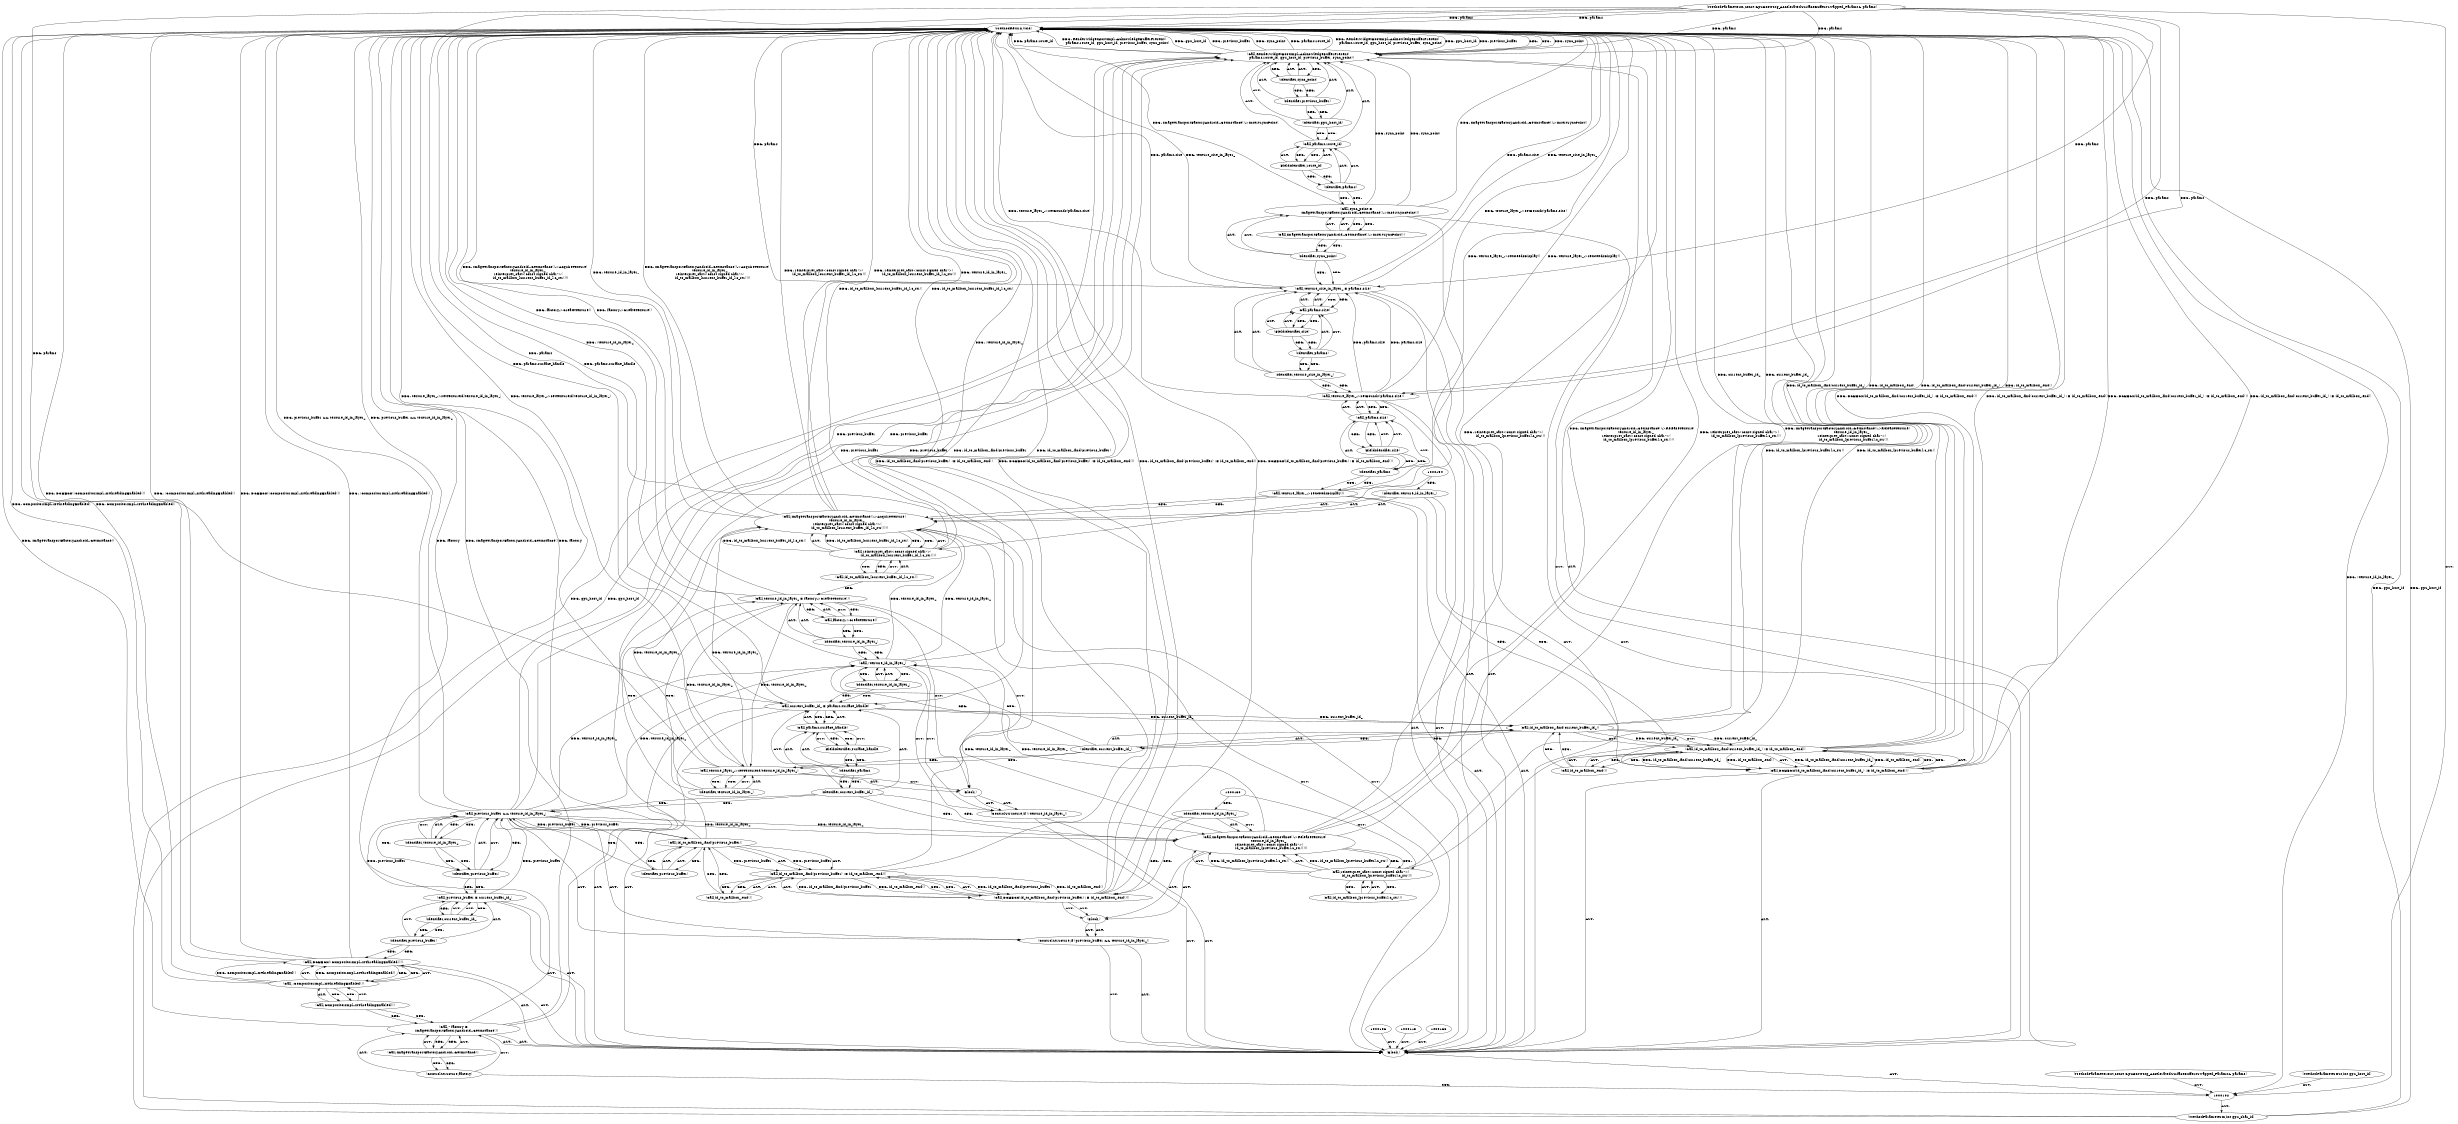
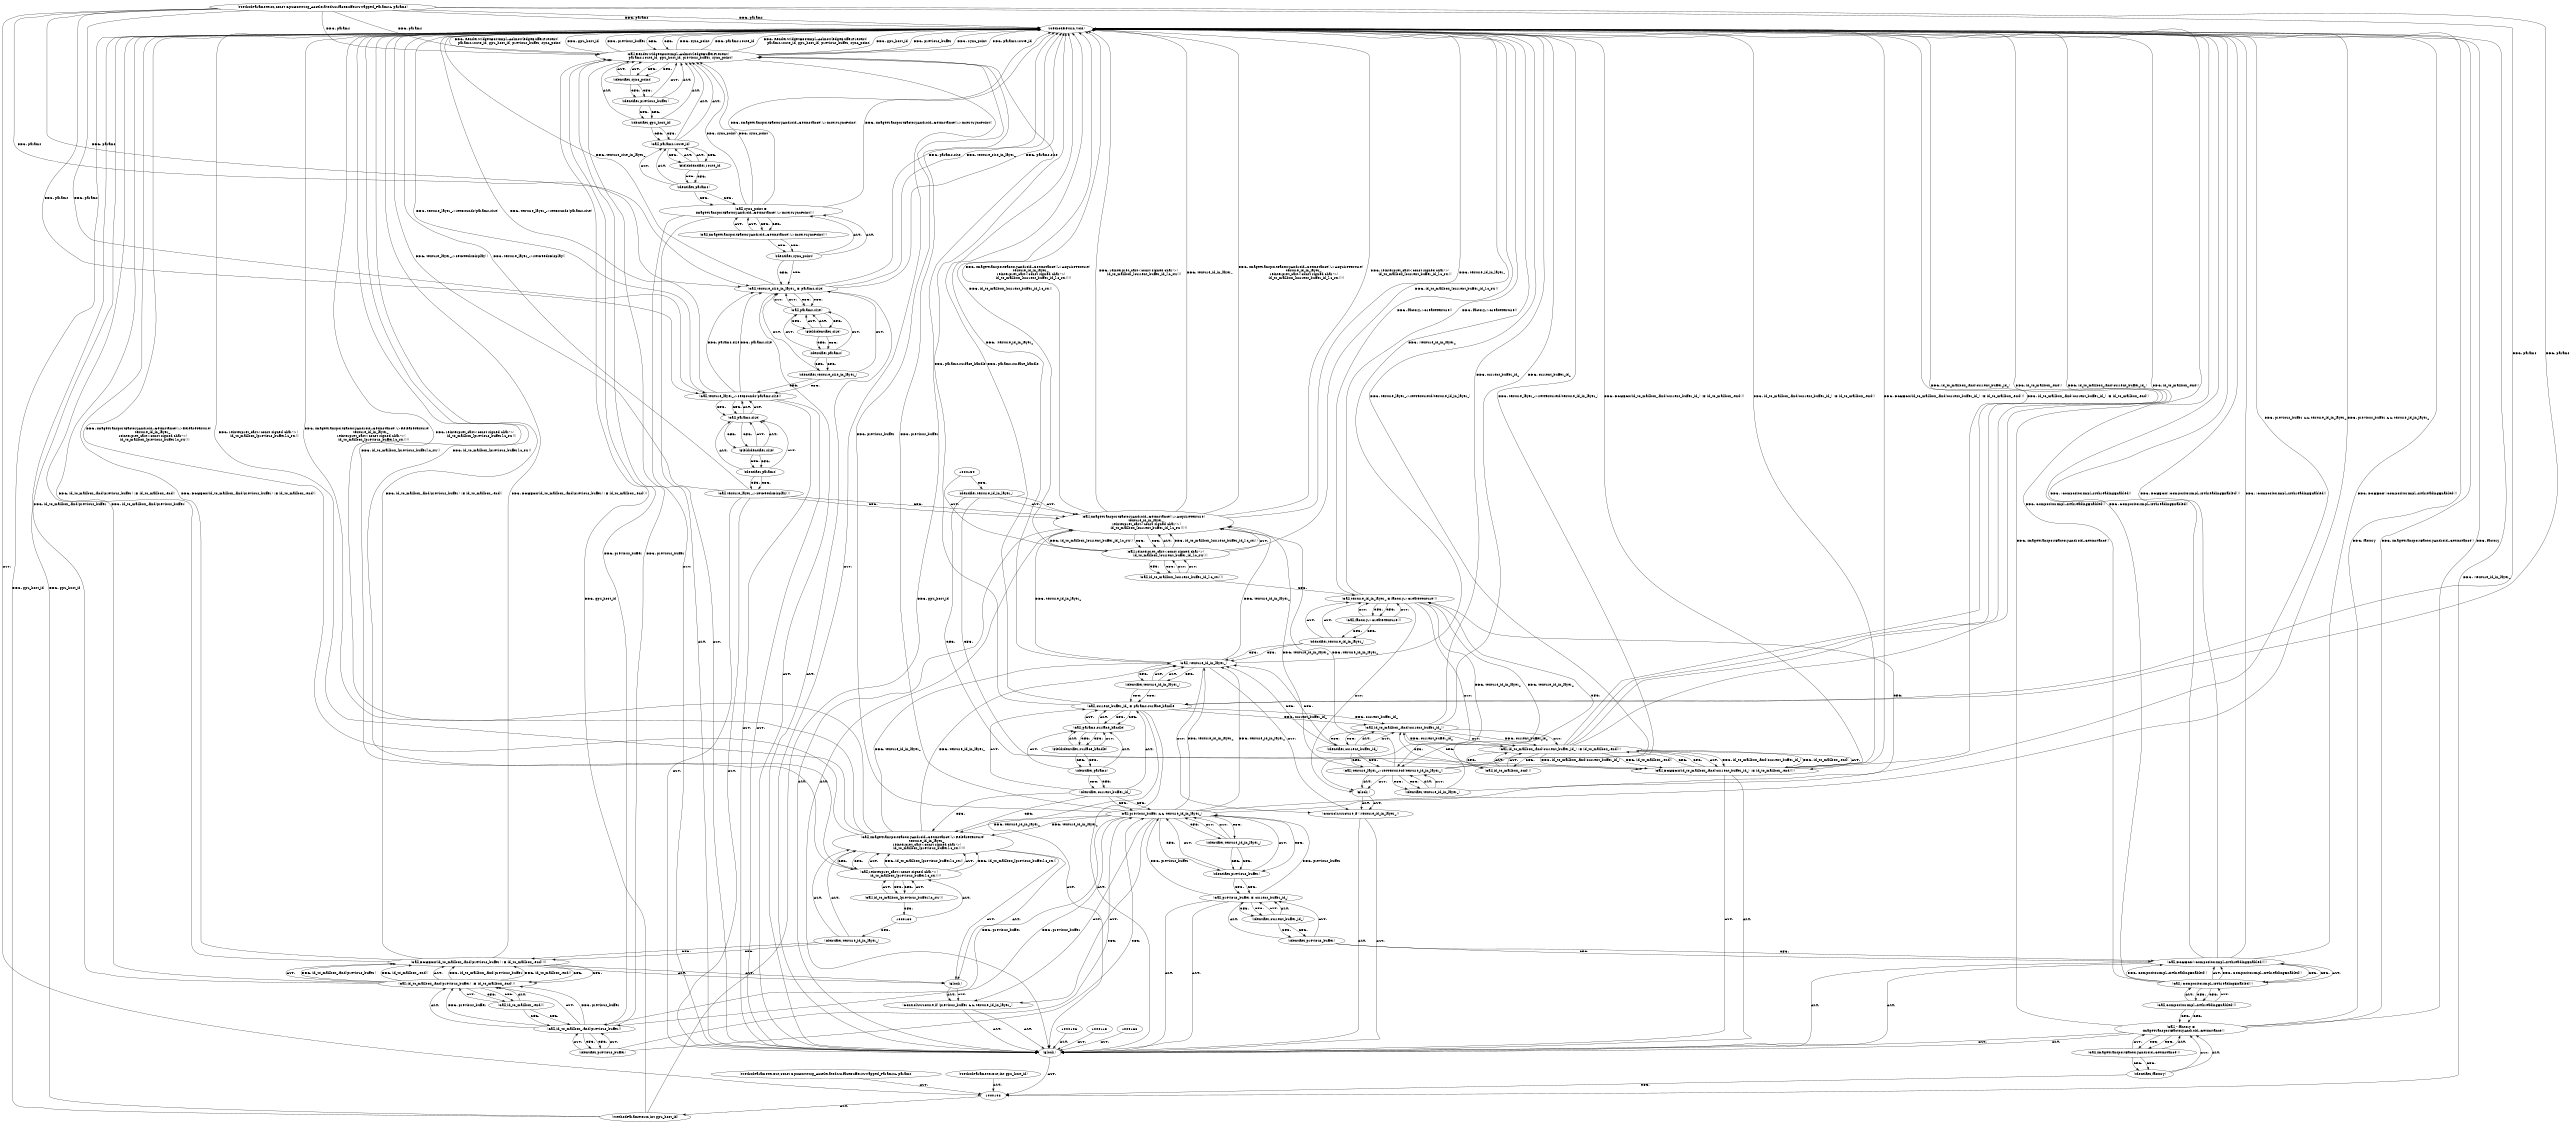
none -> (904, 907)
(449, 1074) -> (2150, 1074)
(2222, 1117) -> (645, 1117)
